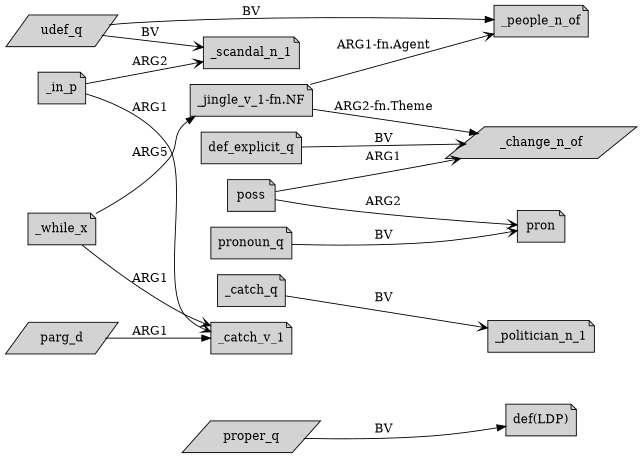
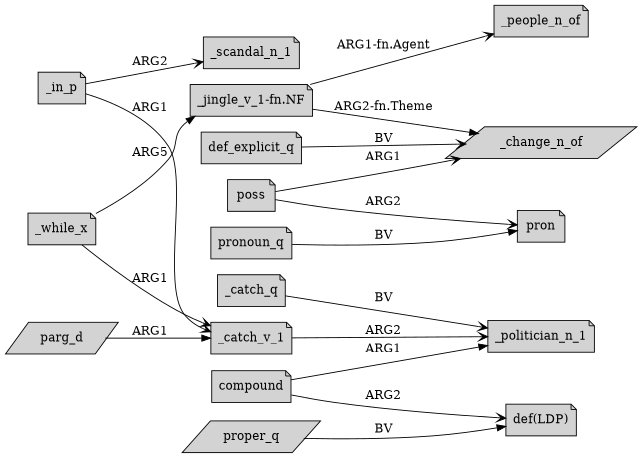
(62, 31) -> none
(401, 244) -> (401, 244)
none -> (385, 337)
none -> (251, 387)
